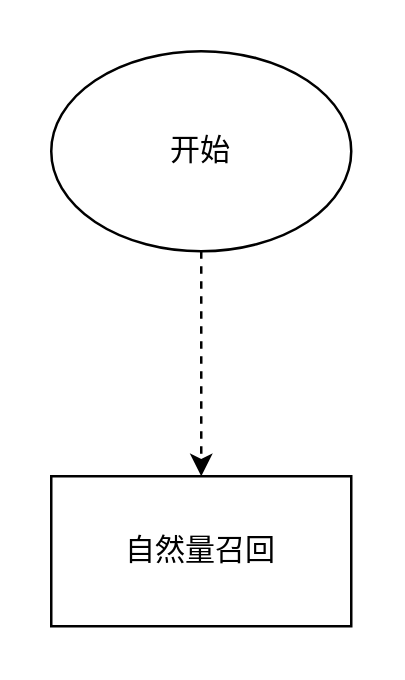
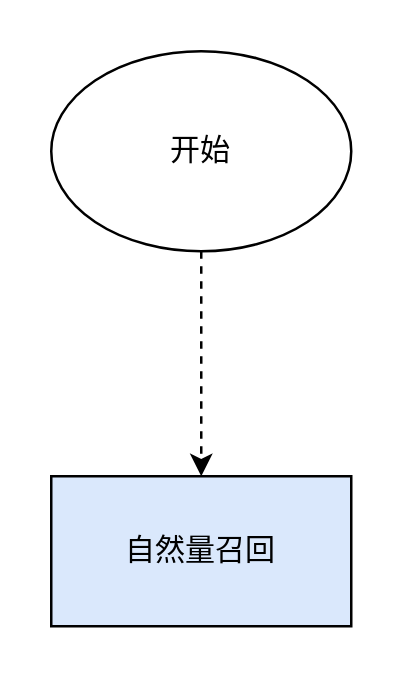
(201, 551) -> (201, 551)
